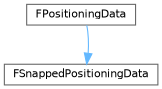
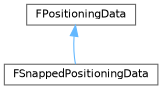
(88, 39) -> (74, 50)
